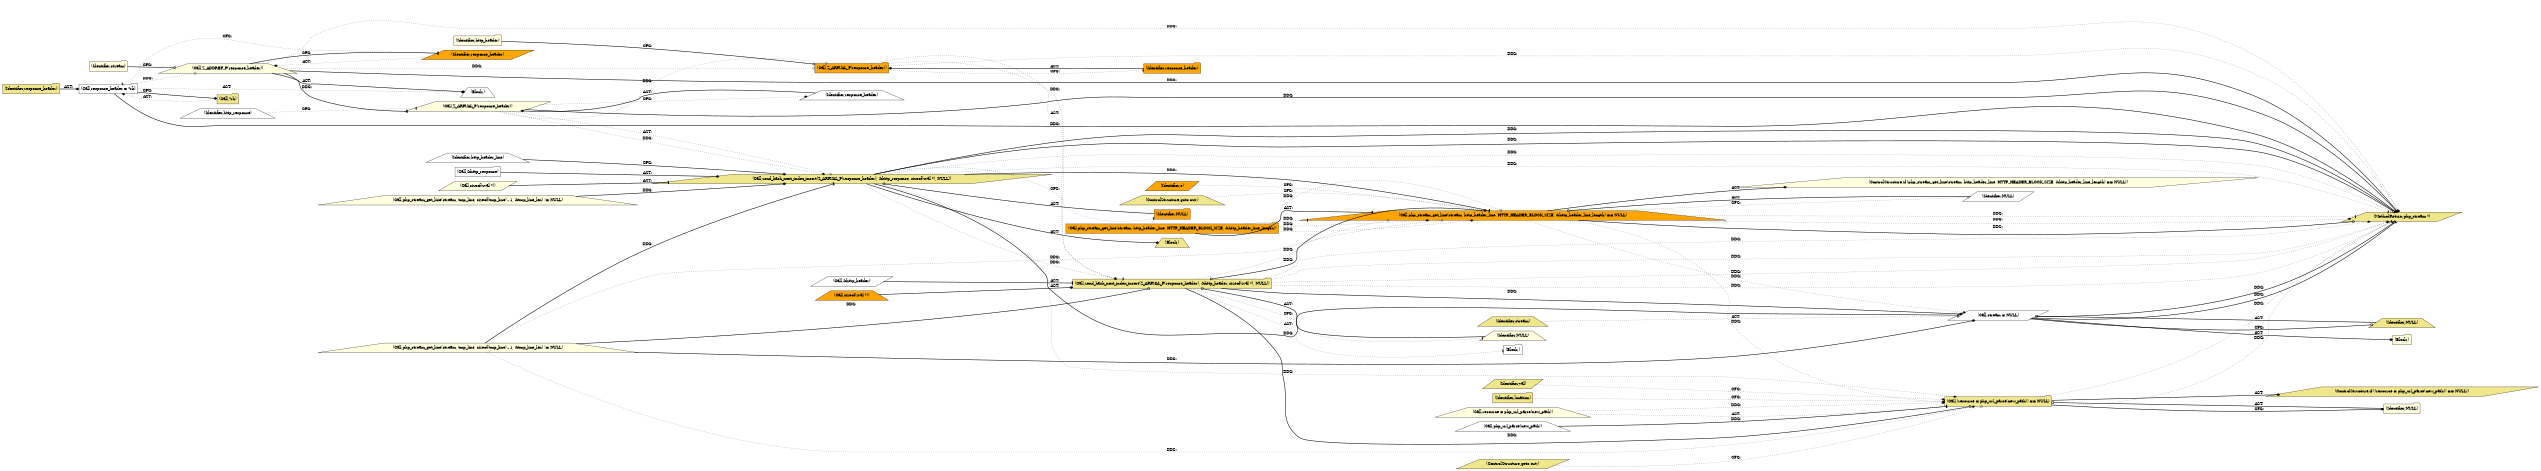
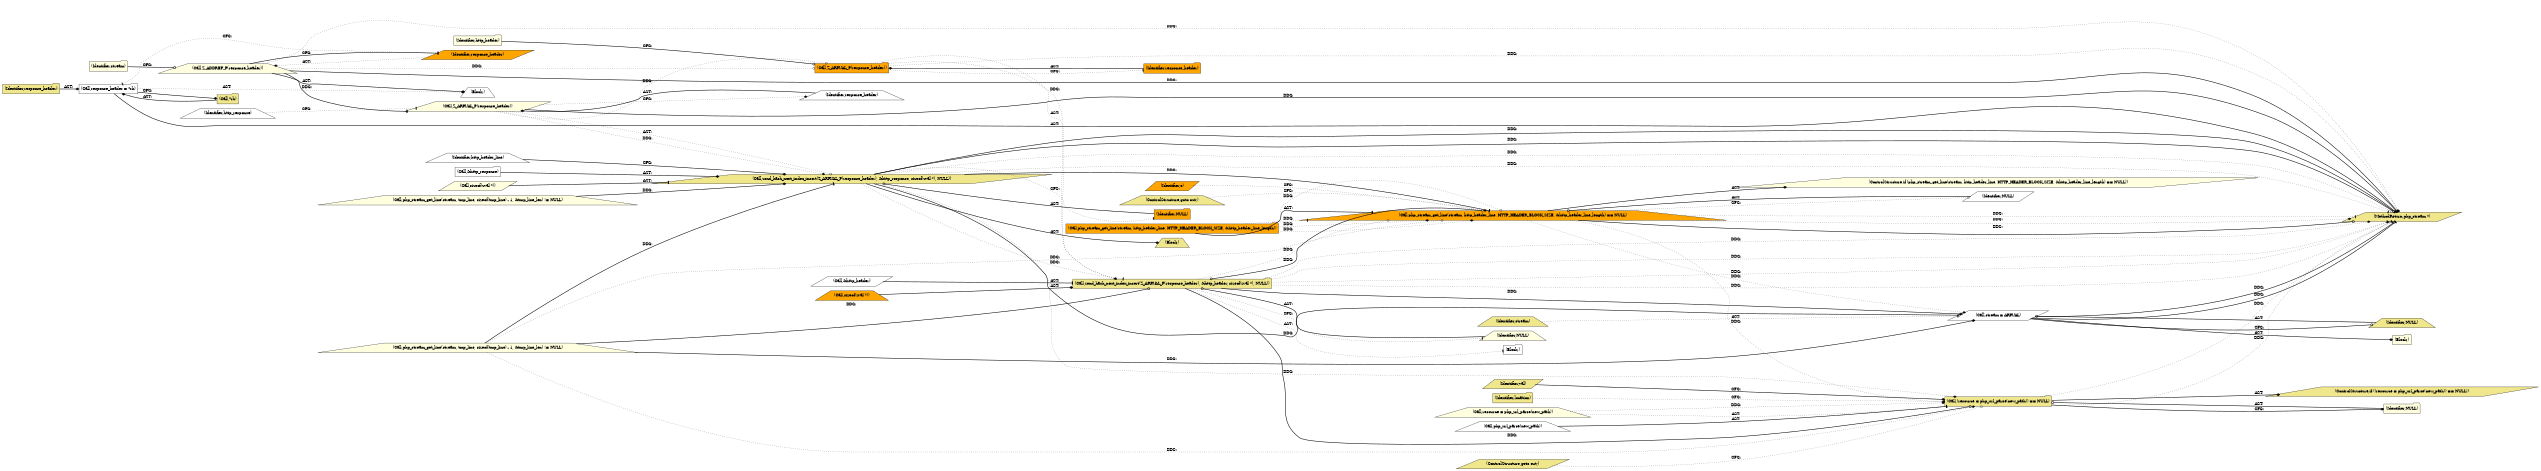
(163, 79) -> none
(171, 101) -> (171, 101)
(1056, 124) -> (1056, 124)
(1998, 316) -> (1998, 316)
(1738, 392) -> (1738, 392)
(1737, 419) -> (1737, 419)
